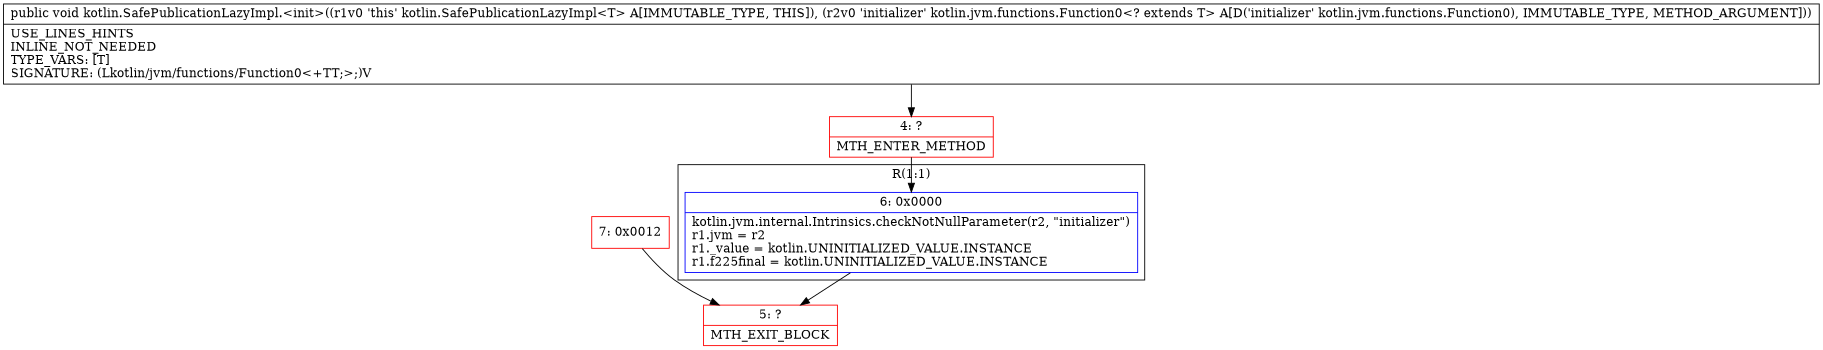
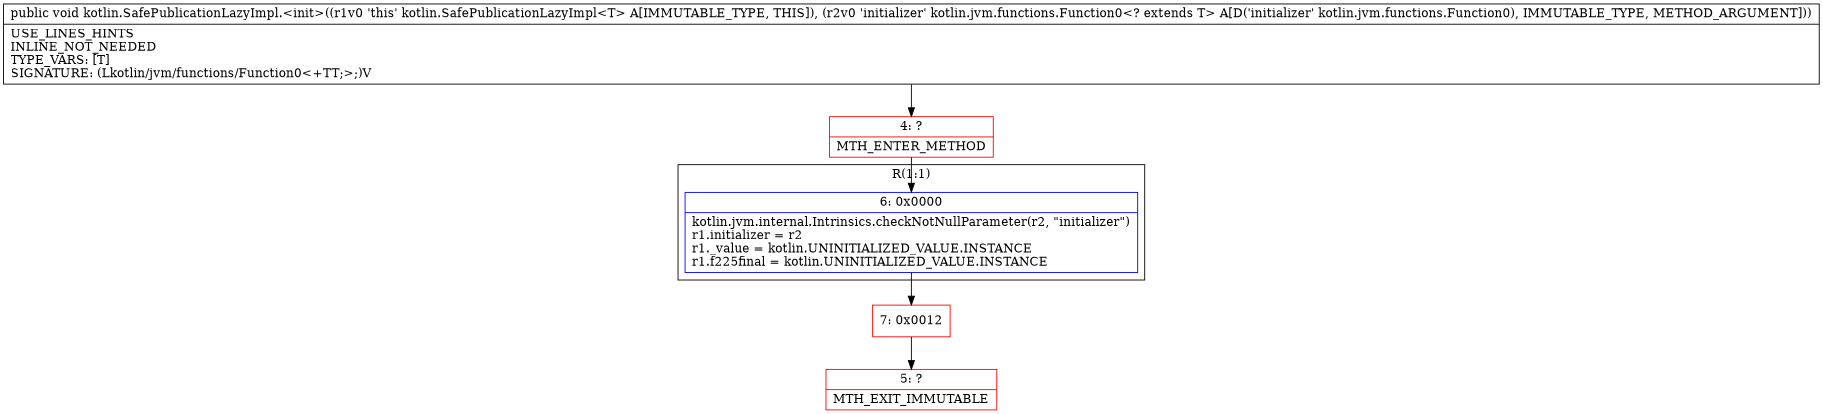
(729, 236) -> (748, 236)
(829, 287) -> (911, 286)
(770, 335) -> (911, 399)
